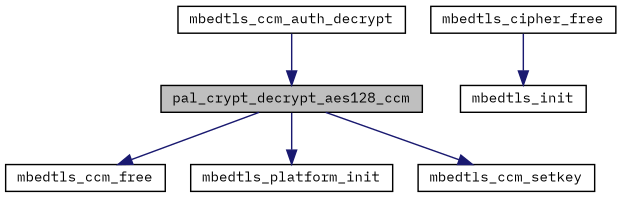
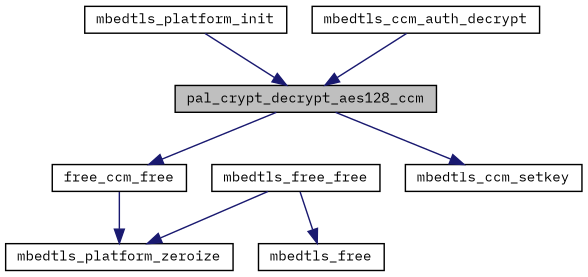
(523, 20) -> (296, 178)
(523, 99) -> (321, 257)
(292, 131) -> (240, 56)
(85, 178) -> (119, 178)
none -> (119, 257)
